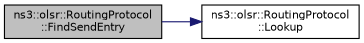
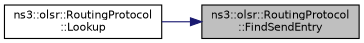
(176, 22) -> (176, 22)
